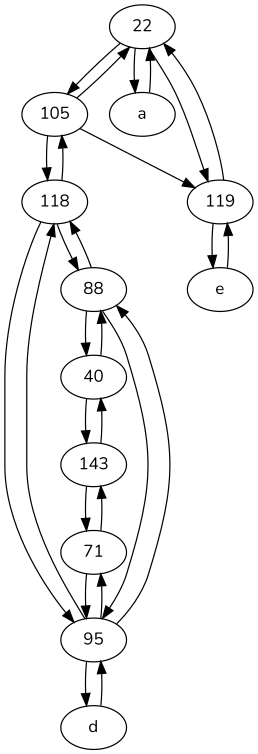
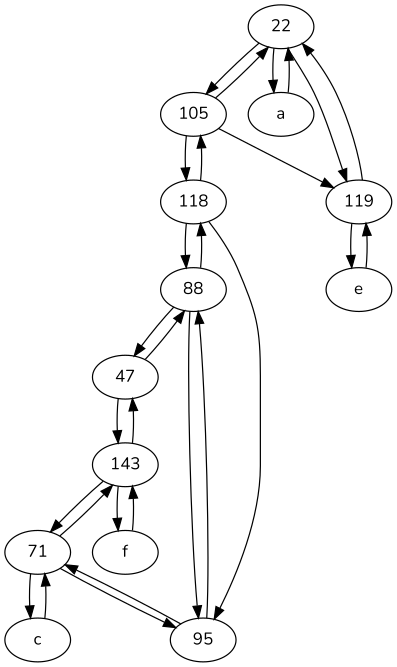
(94, 377) -> (125, 377)
(27, 433) -> none
none -> (125, 552)
none -> (38, 640)
(94, 728) -> none
